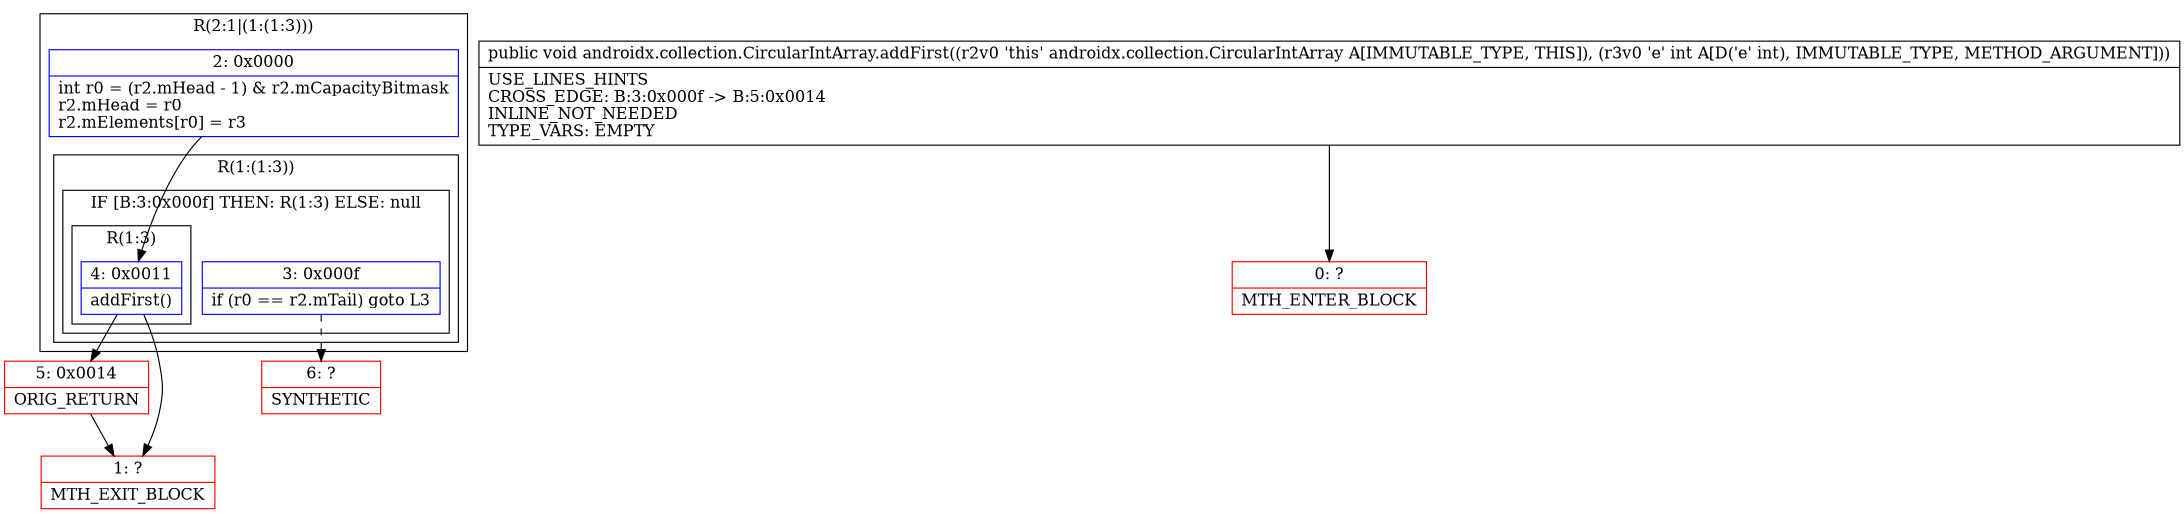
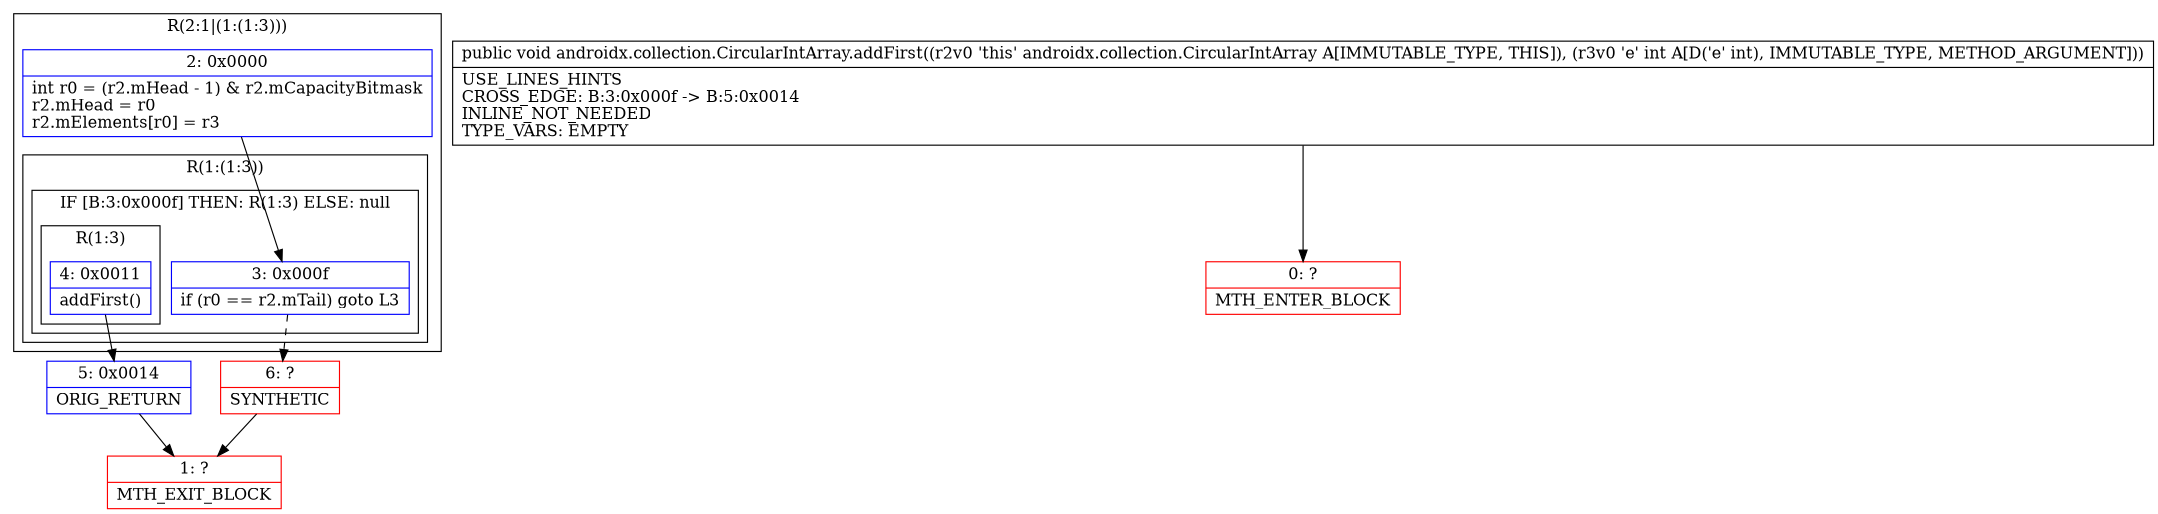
(170, 182) -> (262, 199)
(162, 380) -> (241, 431)
(77, 387) -> (119, 387)
